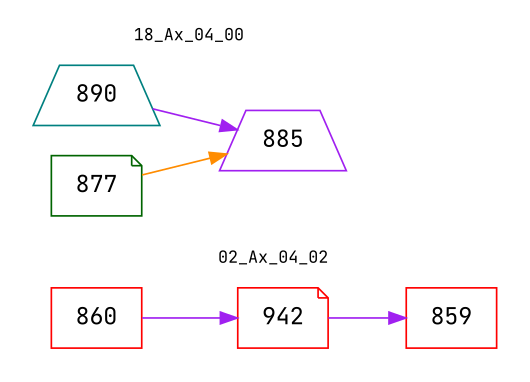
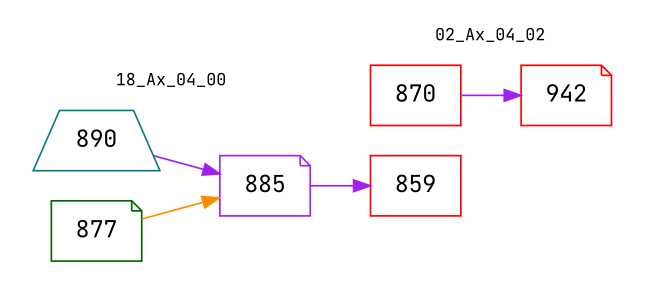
(283, 141) -> (265, 186)
(97, 318) -> (416, 95)
(359, 318) -> (334, 186)
